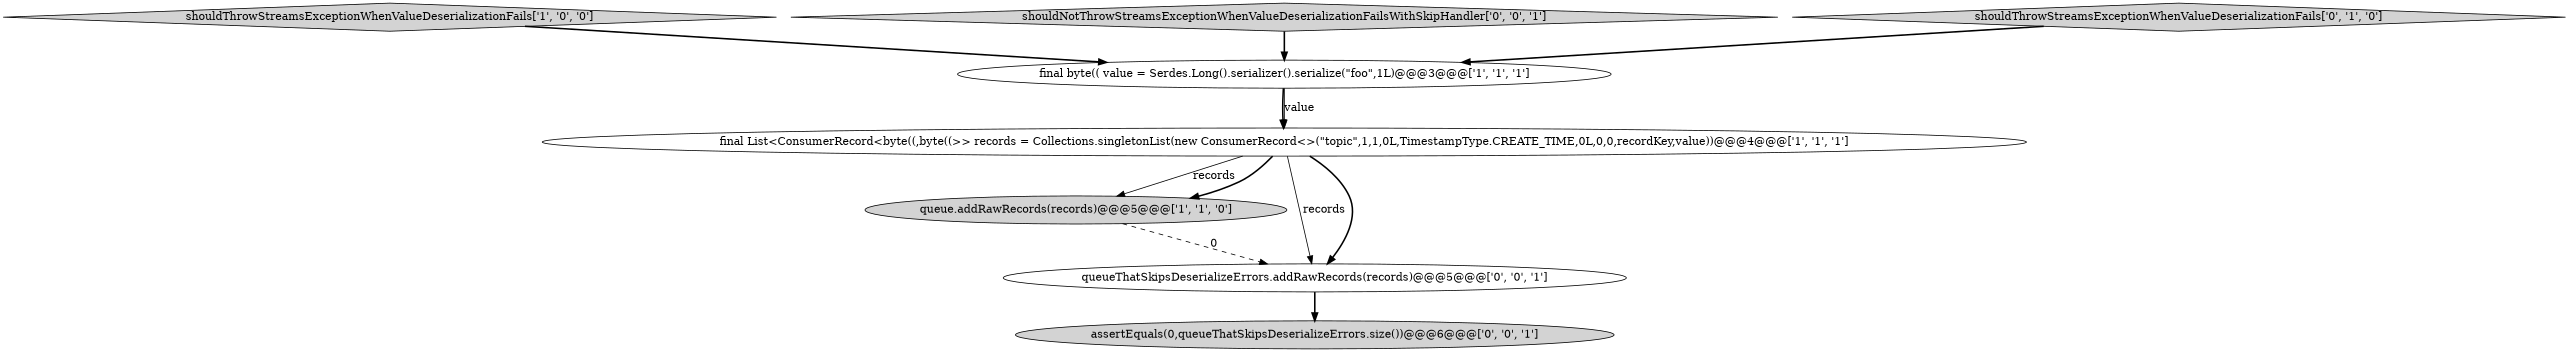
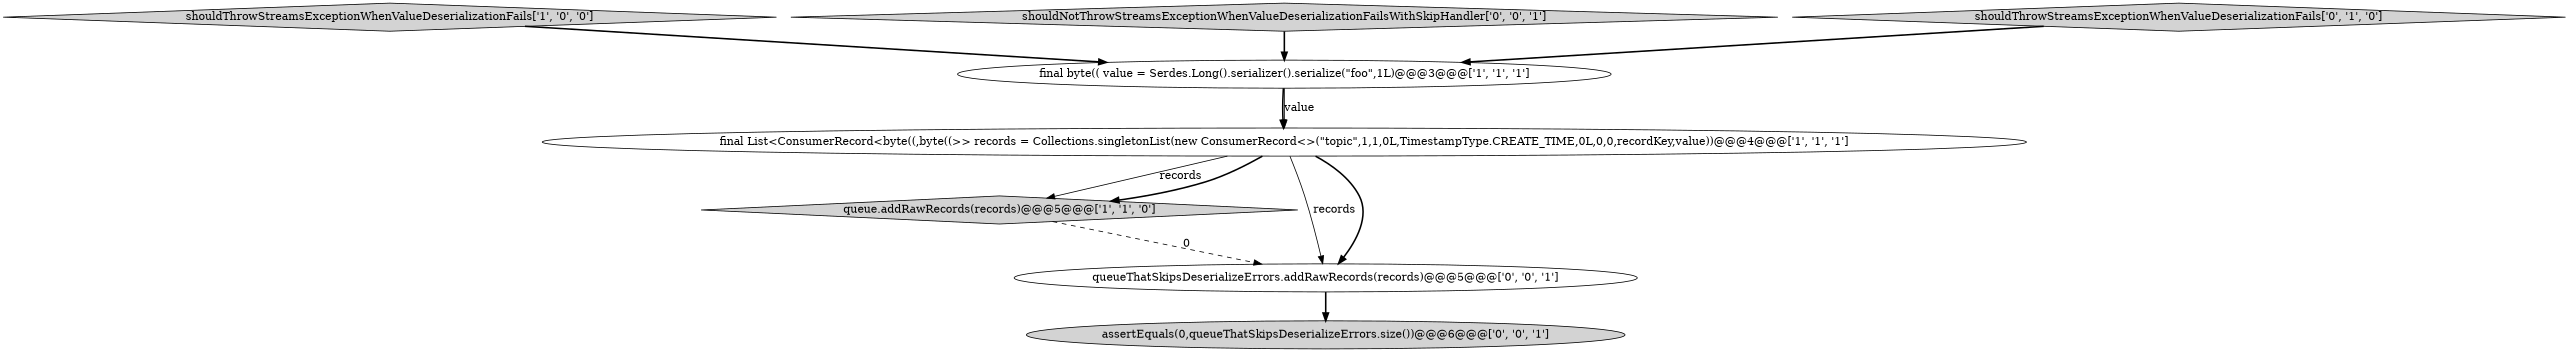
(1076, 210) -> (999, 210)
